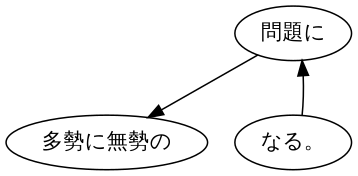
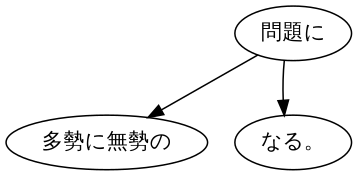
(303, 96) -> (283, 80)
